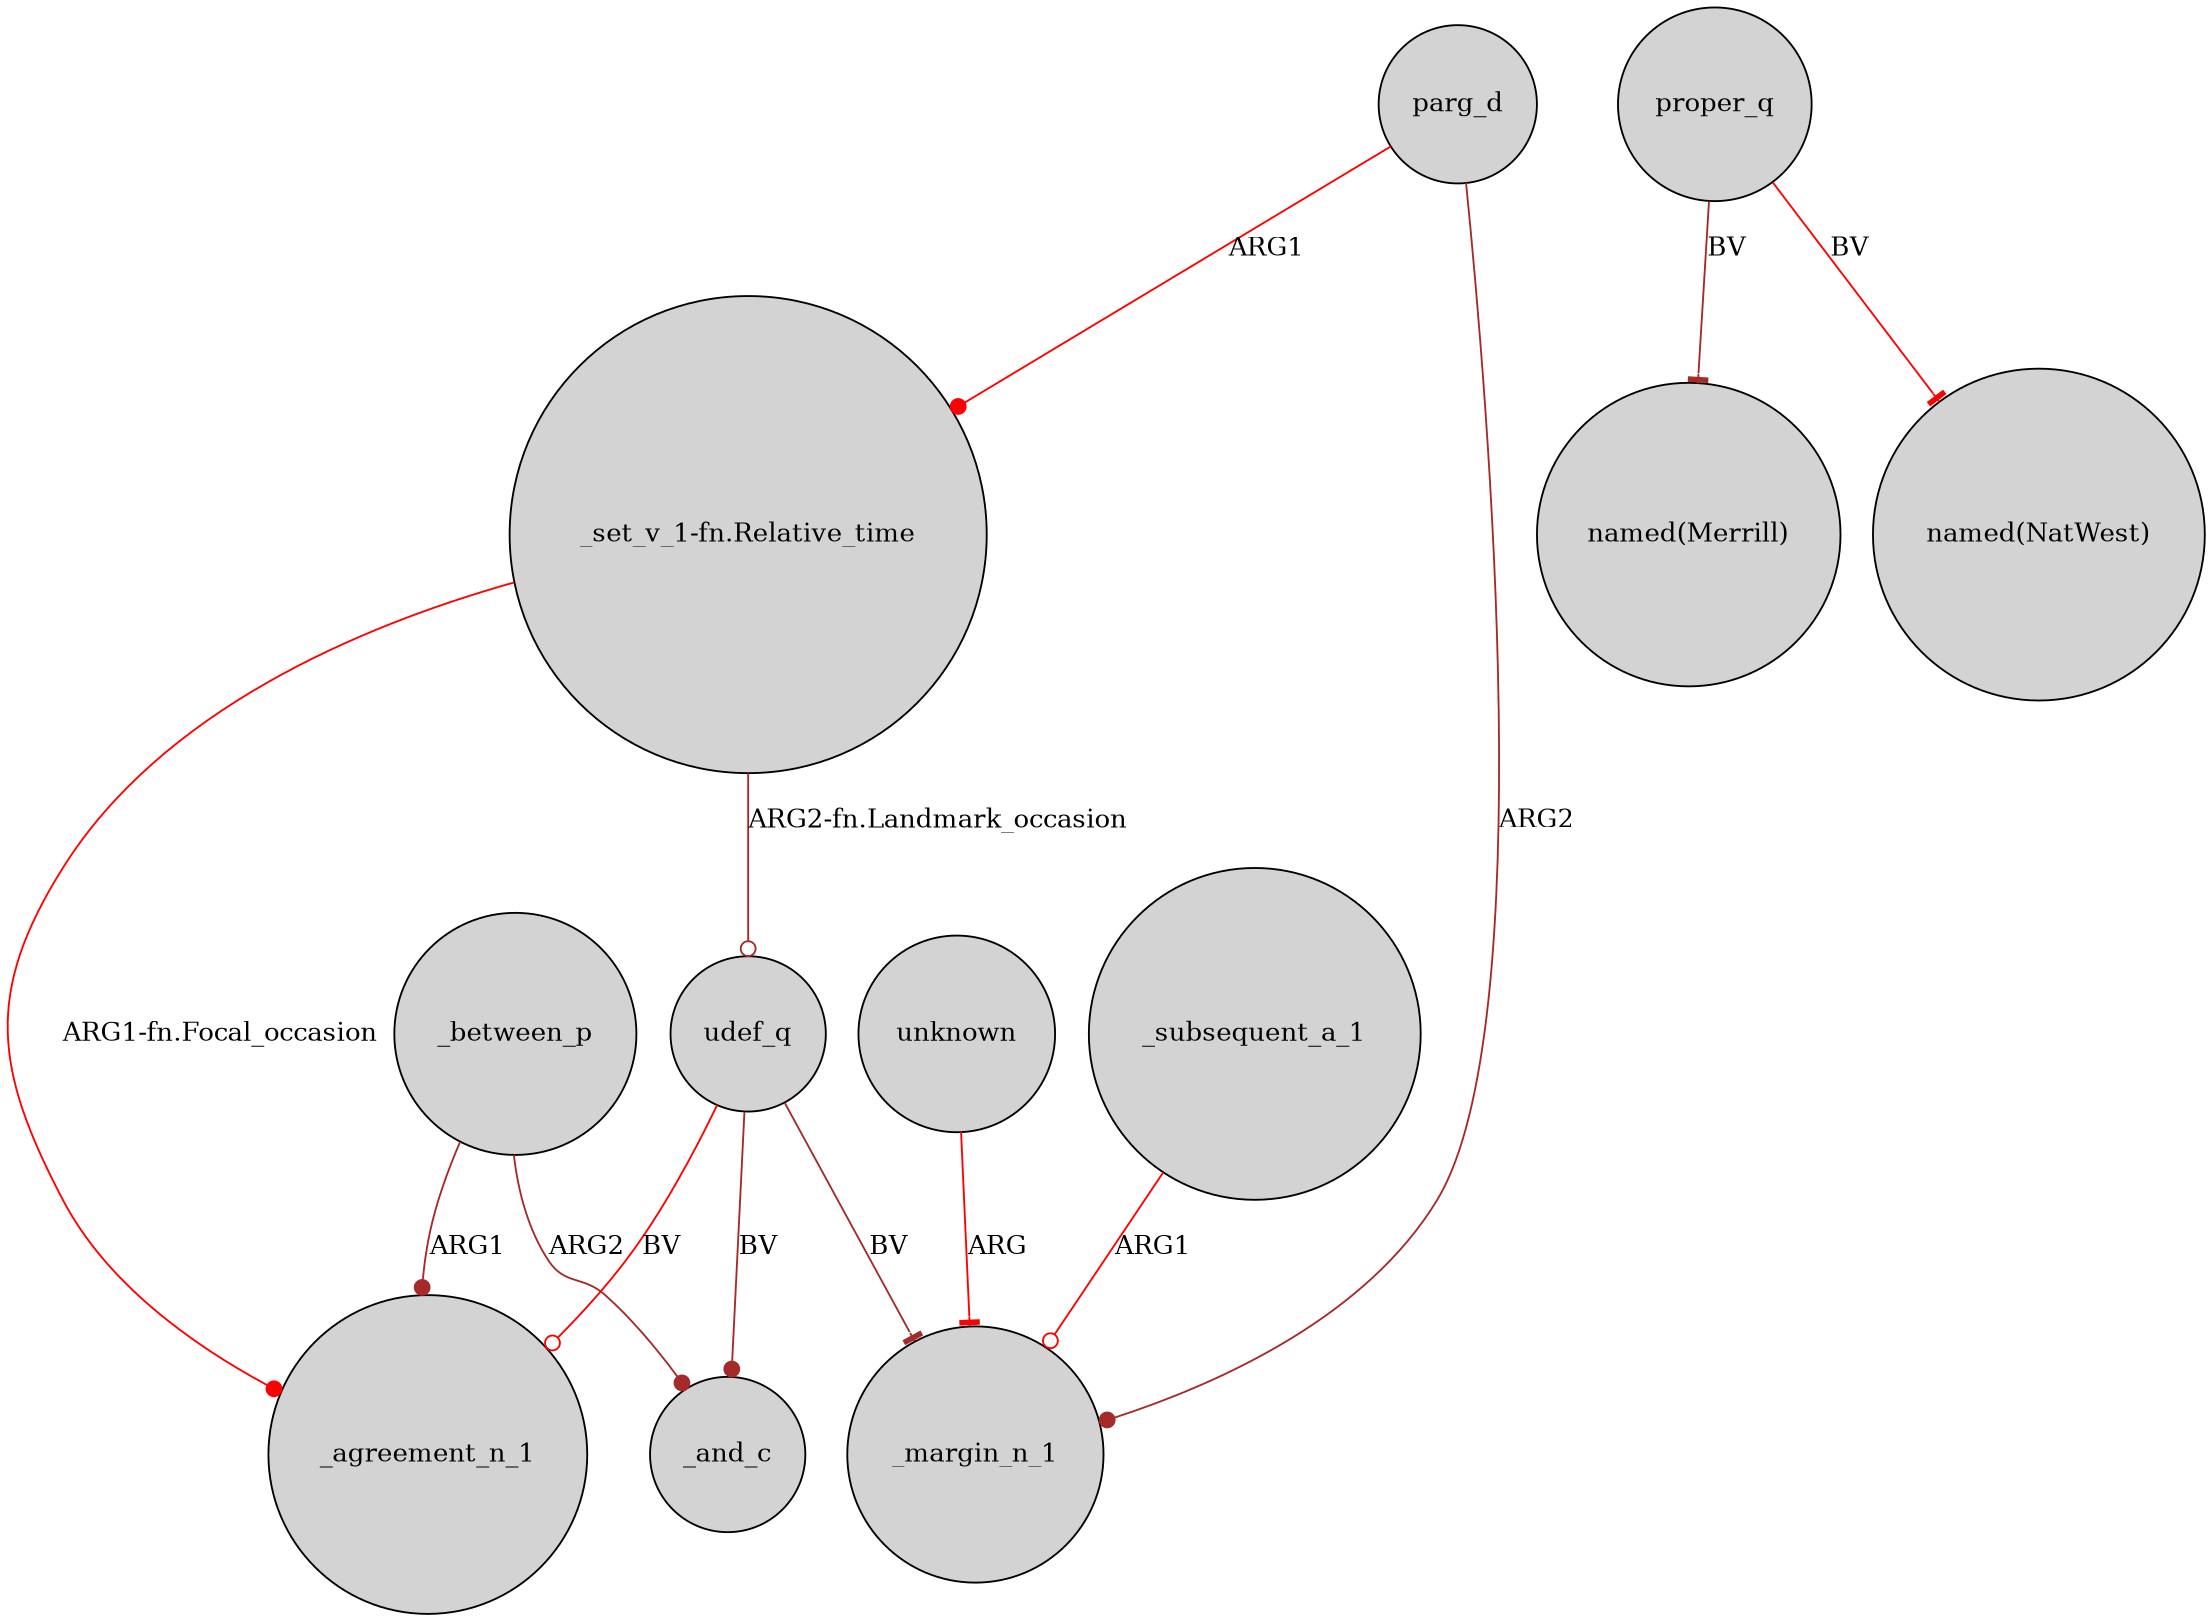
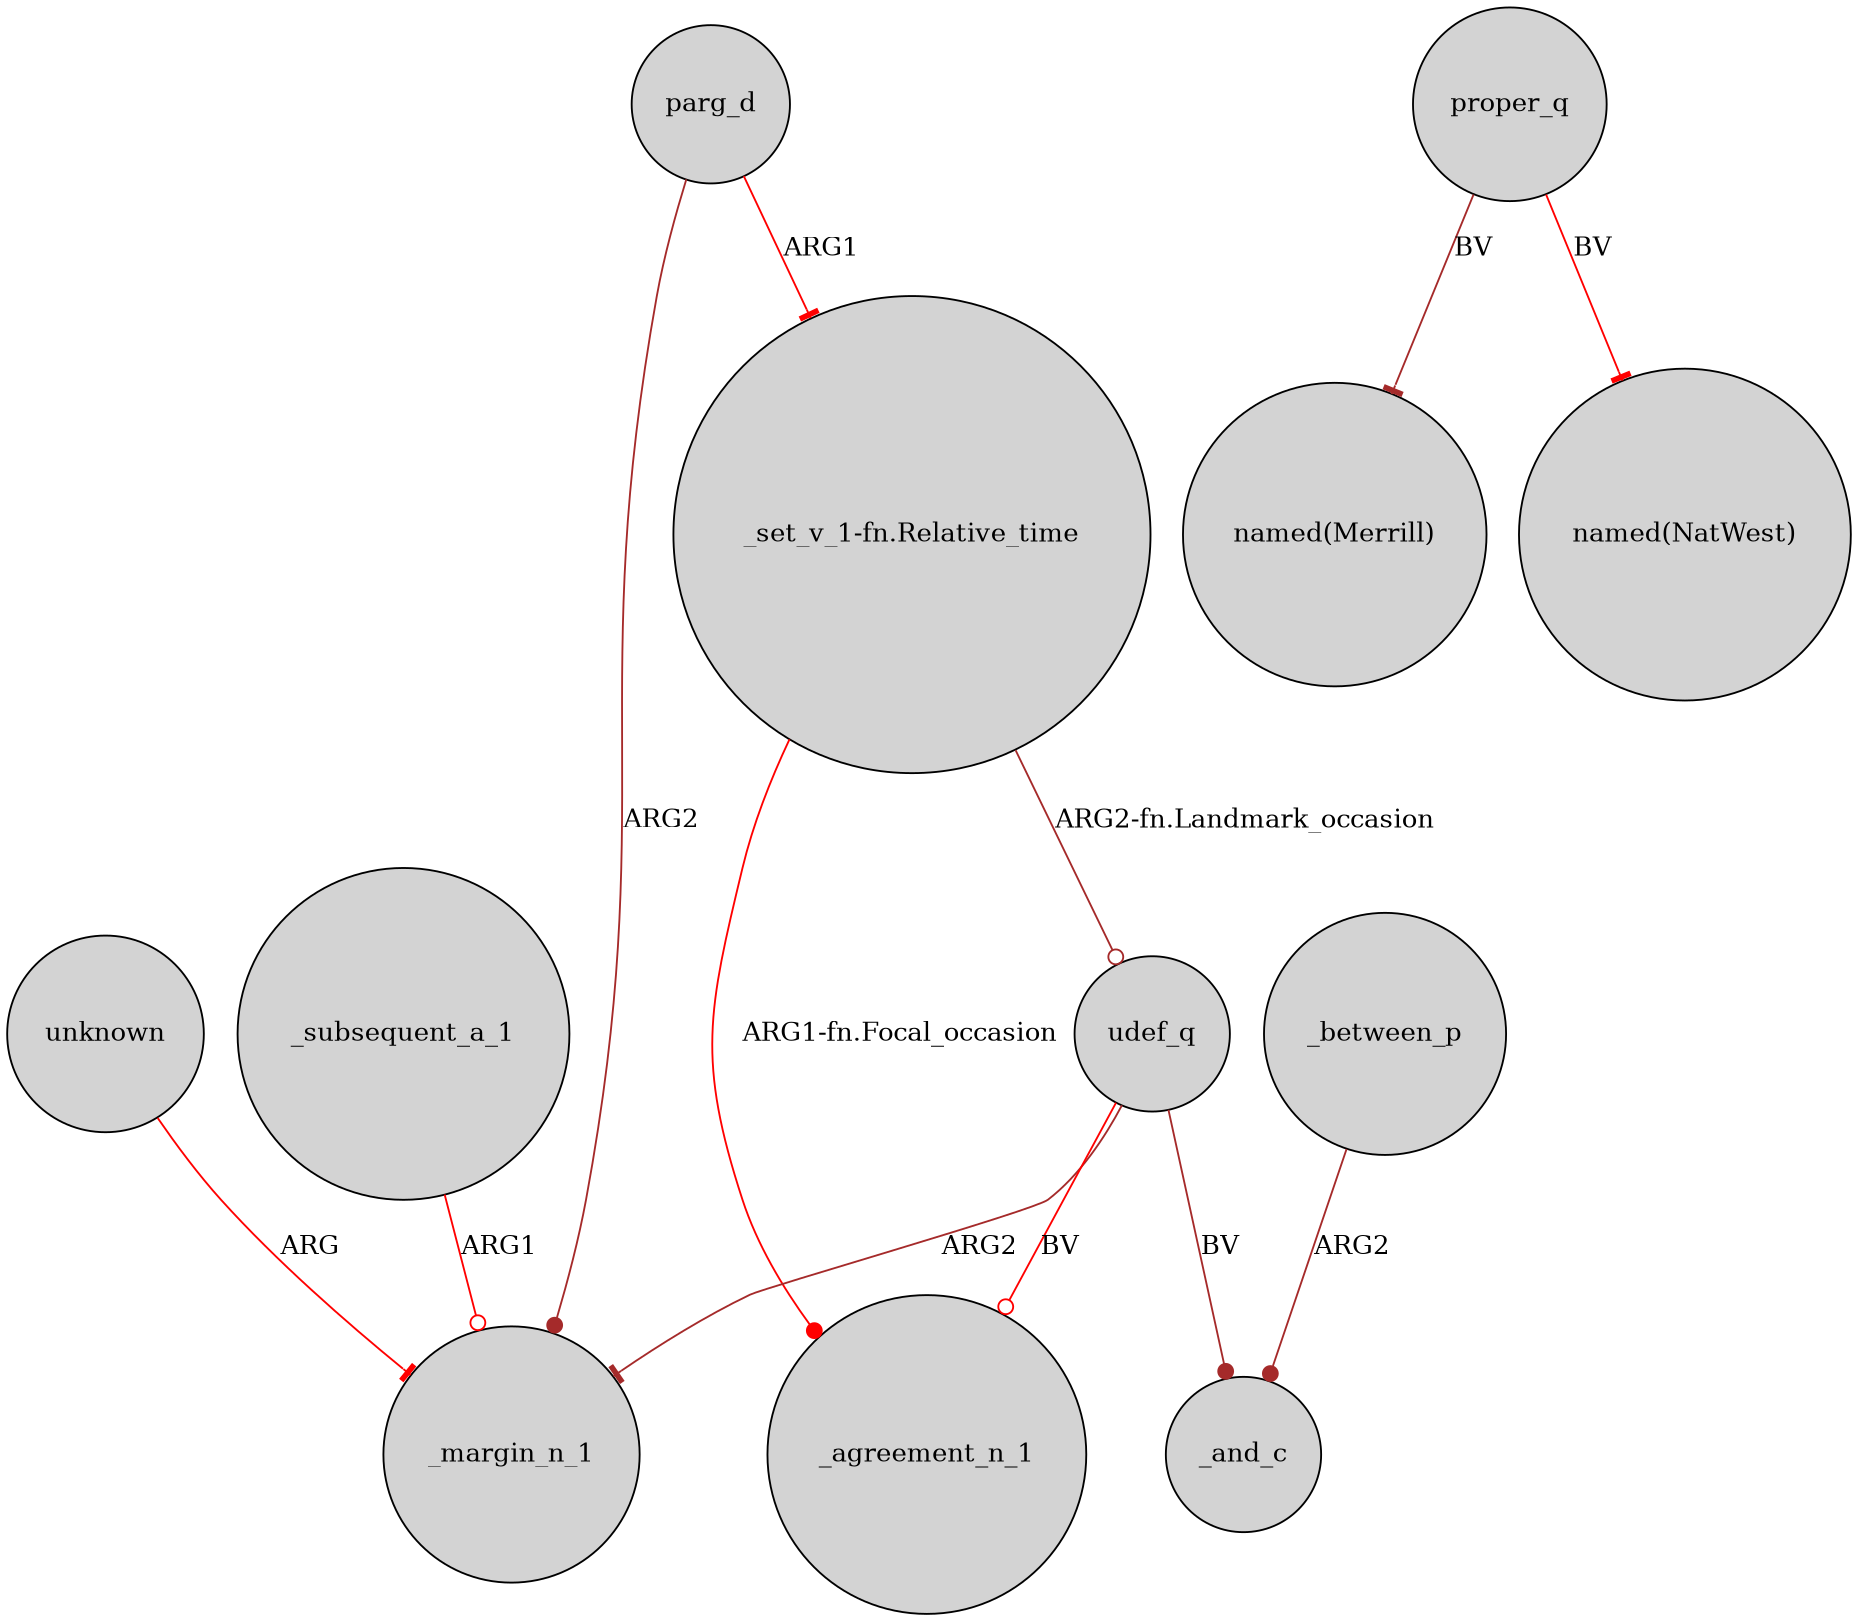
(1178, 274) -> (775, 243)
(436, 1209) -> none
(889, 1247) -> (980, 1247)
